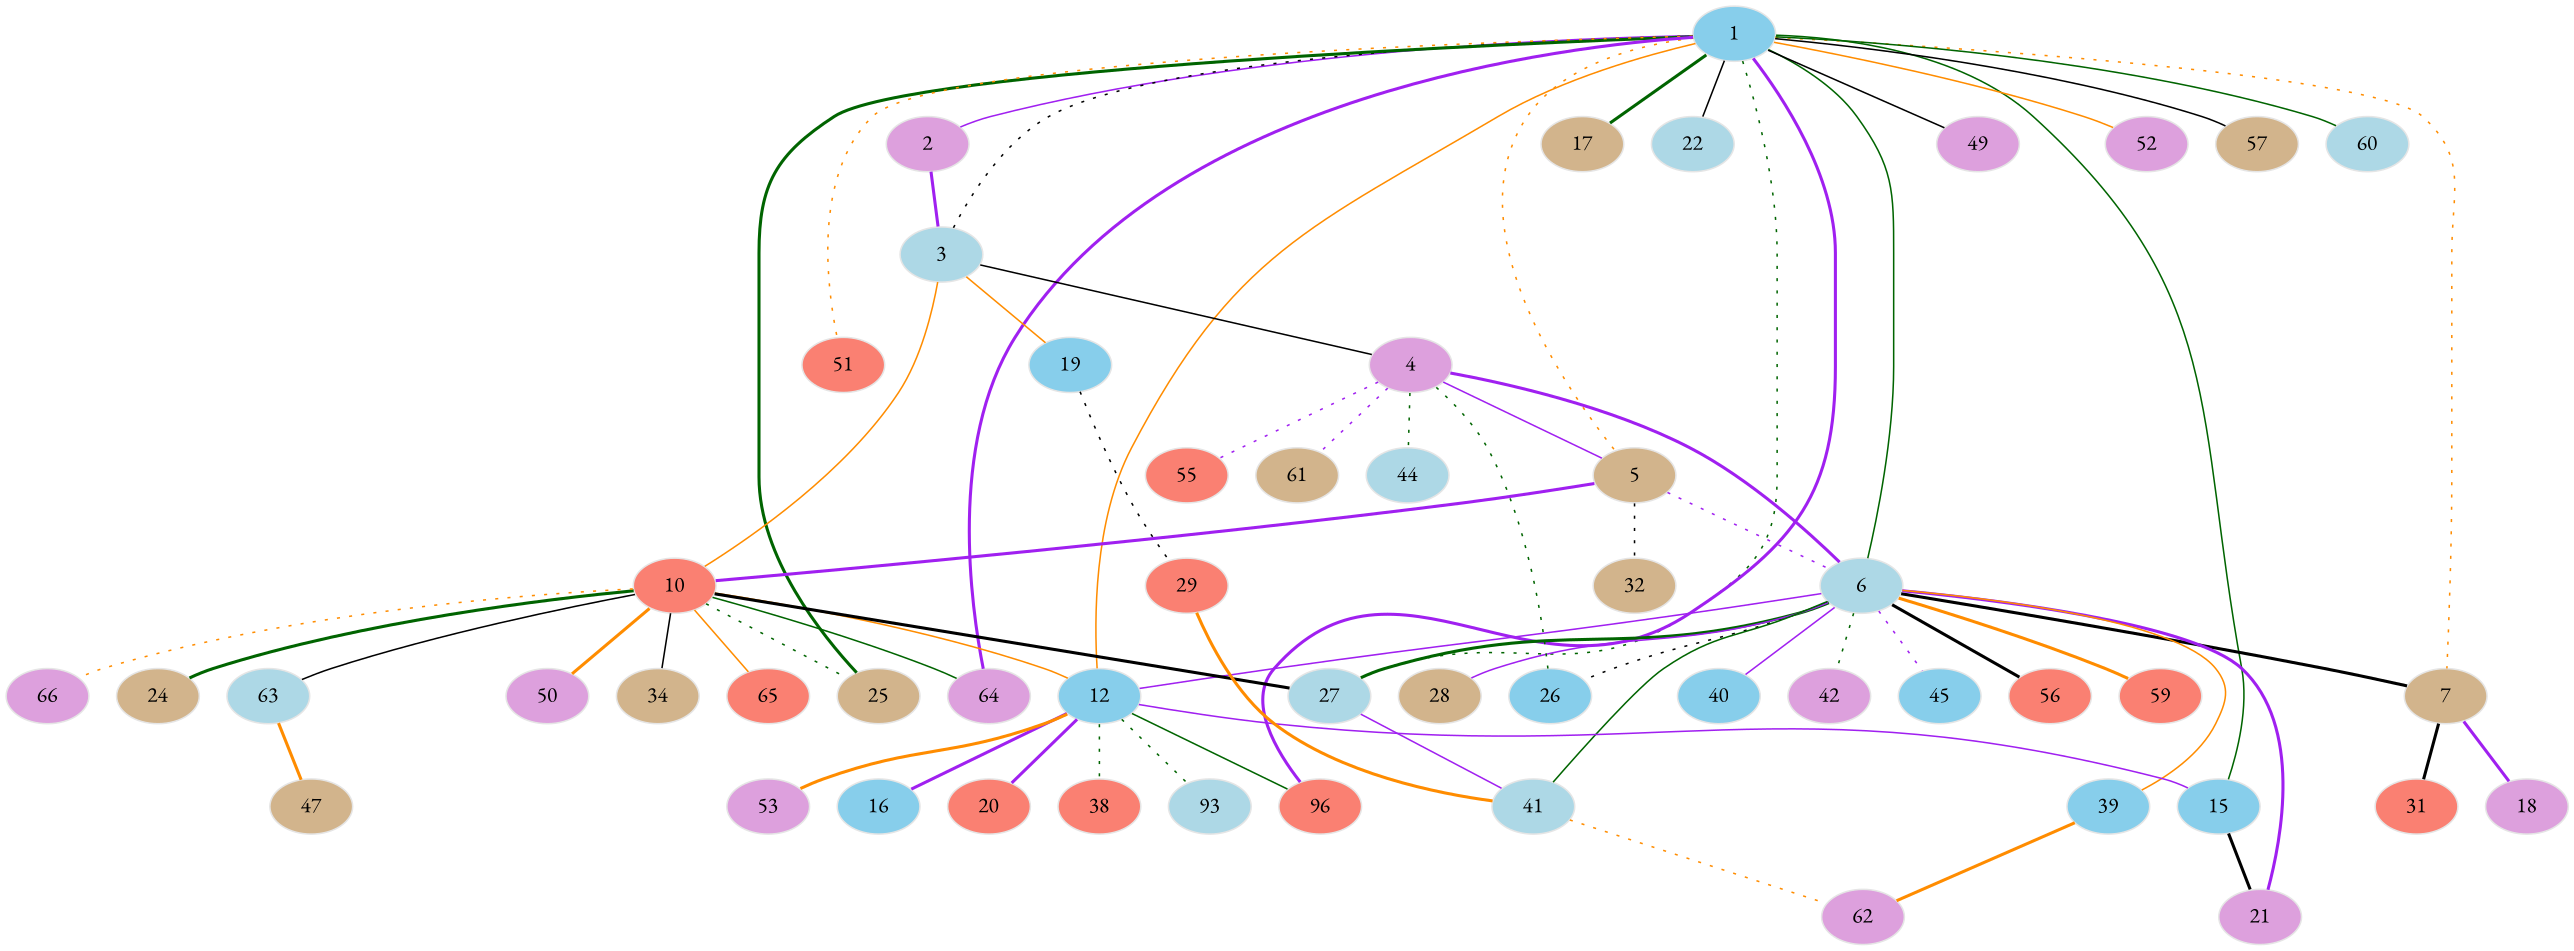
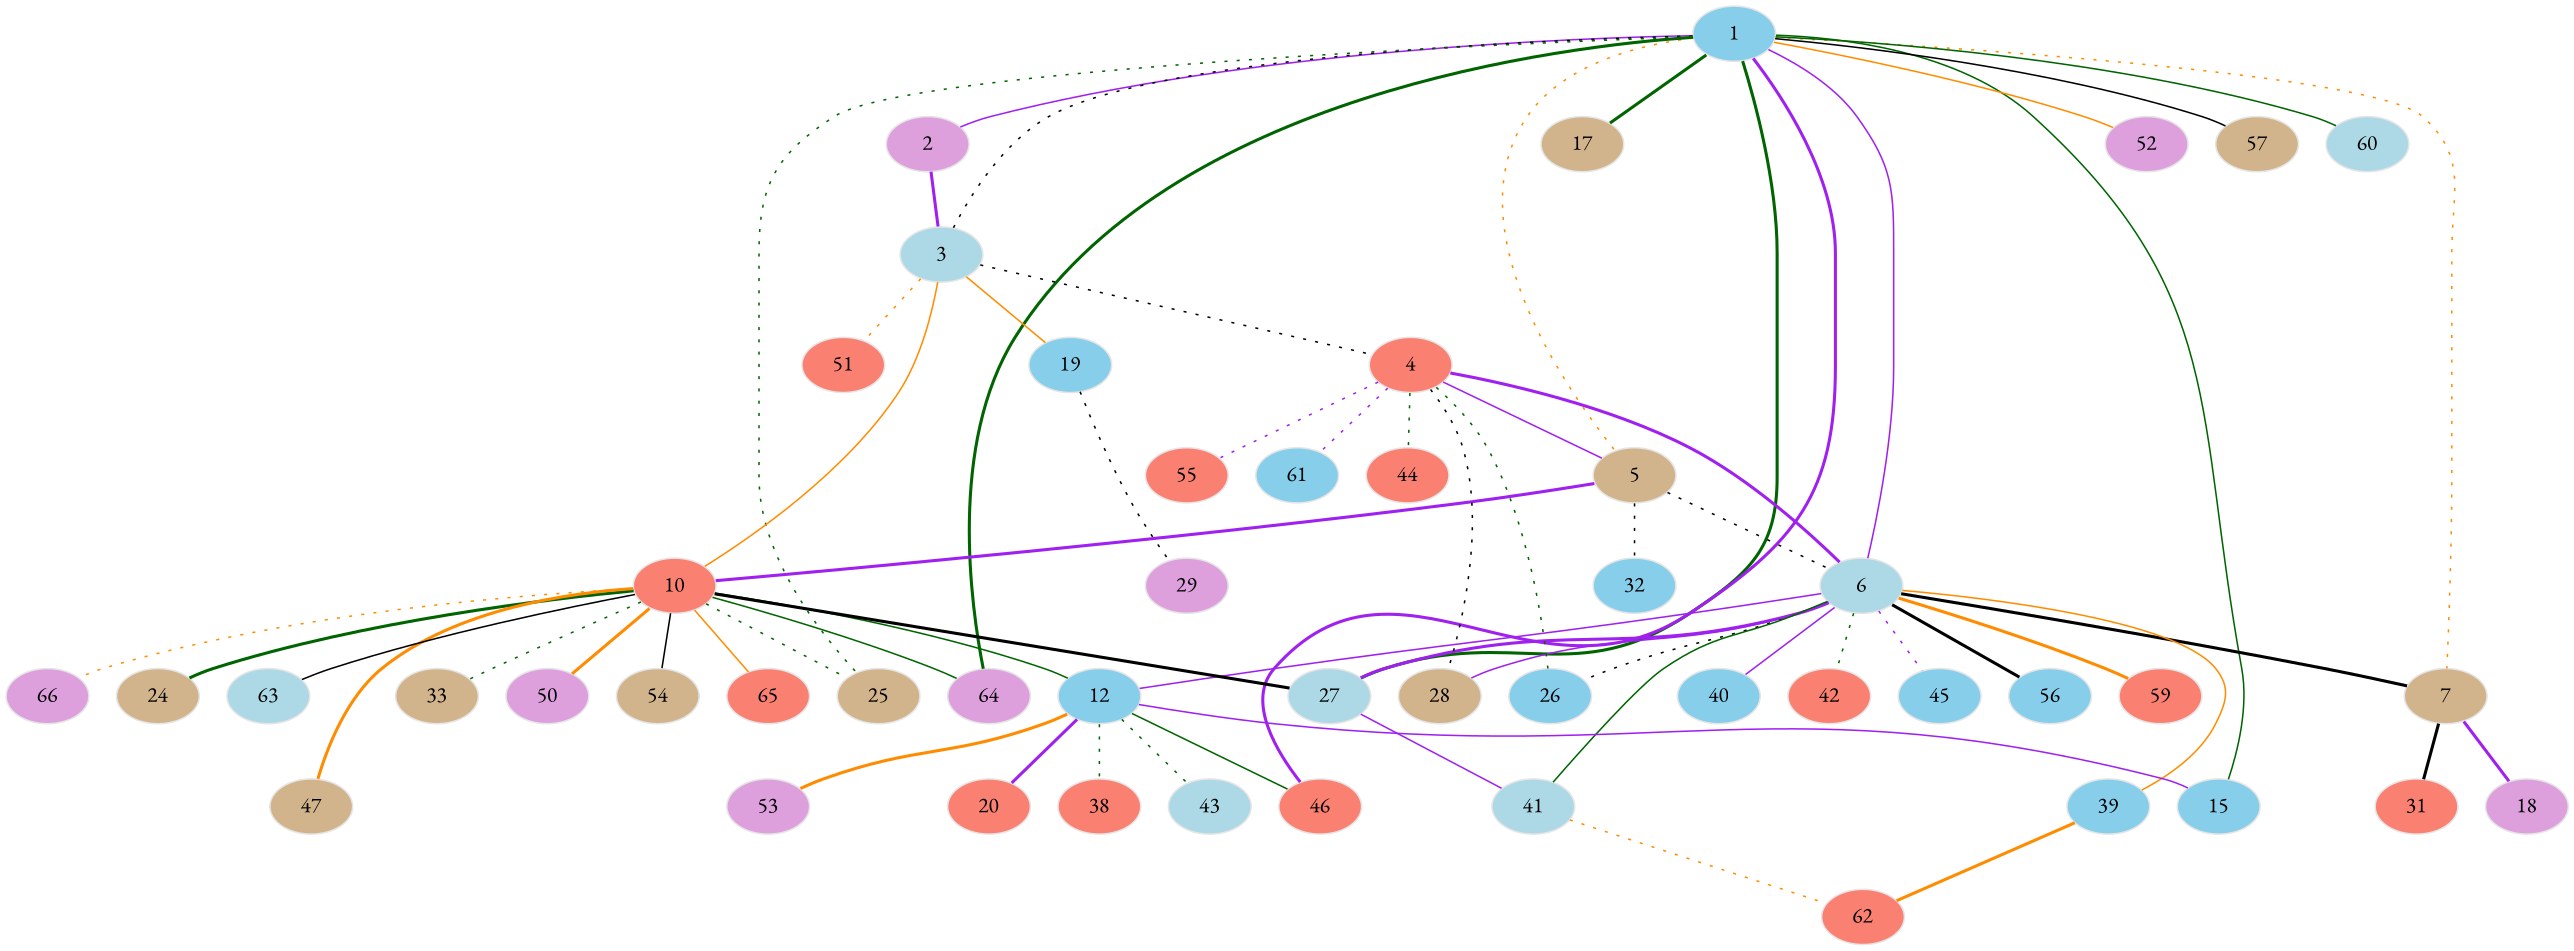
(1163, 63) -> (892, 310)
(884, 100) -> (957, 88)
(1693, 144) -> none
(1978, 144) -> none
(1167, 189) -> (1167, 189)
(1279, 254) -> none
(1894, 278) -> (1894, 278)
(1176, 310) -> (1176, 310)
(1411, 365) -> (1411, 365)
(1297, 475) -> (1297, 475)
(1408, 475) -> (1408, 475)
(1772, 523) -> (1772, 523)
none -> (1472, 526)
(1748, 531) -> (1748, 531)
(1187, 586) -> (1187, 586)
(1635, 586) -> (1635, 586)
(1595, 639) -> (1595, 639)
(964, 644) -> (964, 644)
none -> (437, 696)
(658, 696) -> (658, 696)
(1829, 696) -> (1829, 696)
(2050, 696) -> (2050, 696)
(1316, 749) -> none
(290, 751) -> (390, 663)
(879, 807) -> none
(1210, 807) -> (1210, 807)
(1320, 807) -> (1320, 807)
(1863, 917) -> (1863, 917)
(2260, 917) -> none
